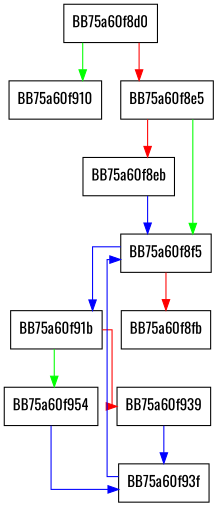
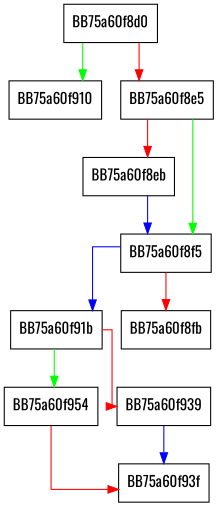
(107, 413) -> none
(51, 486) -> (51, 486)
